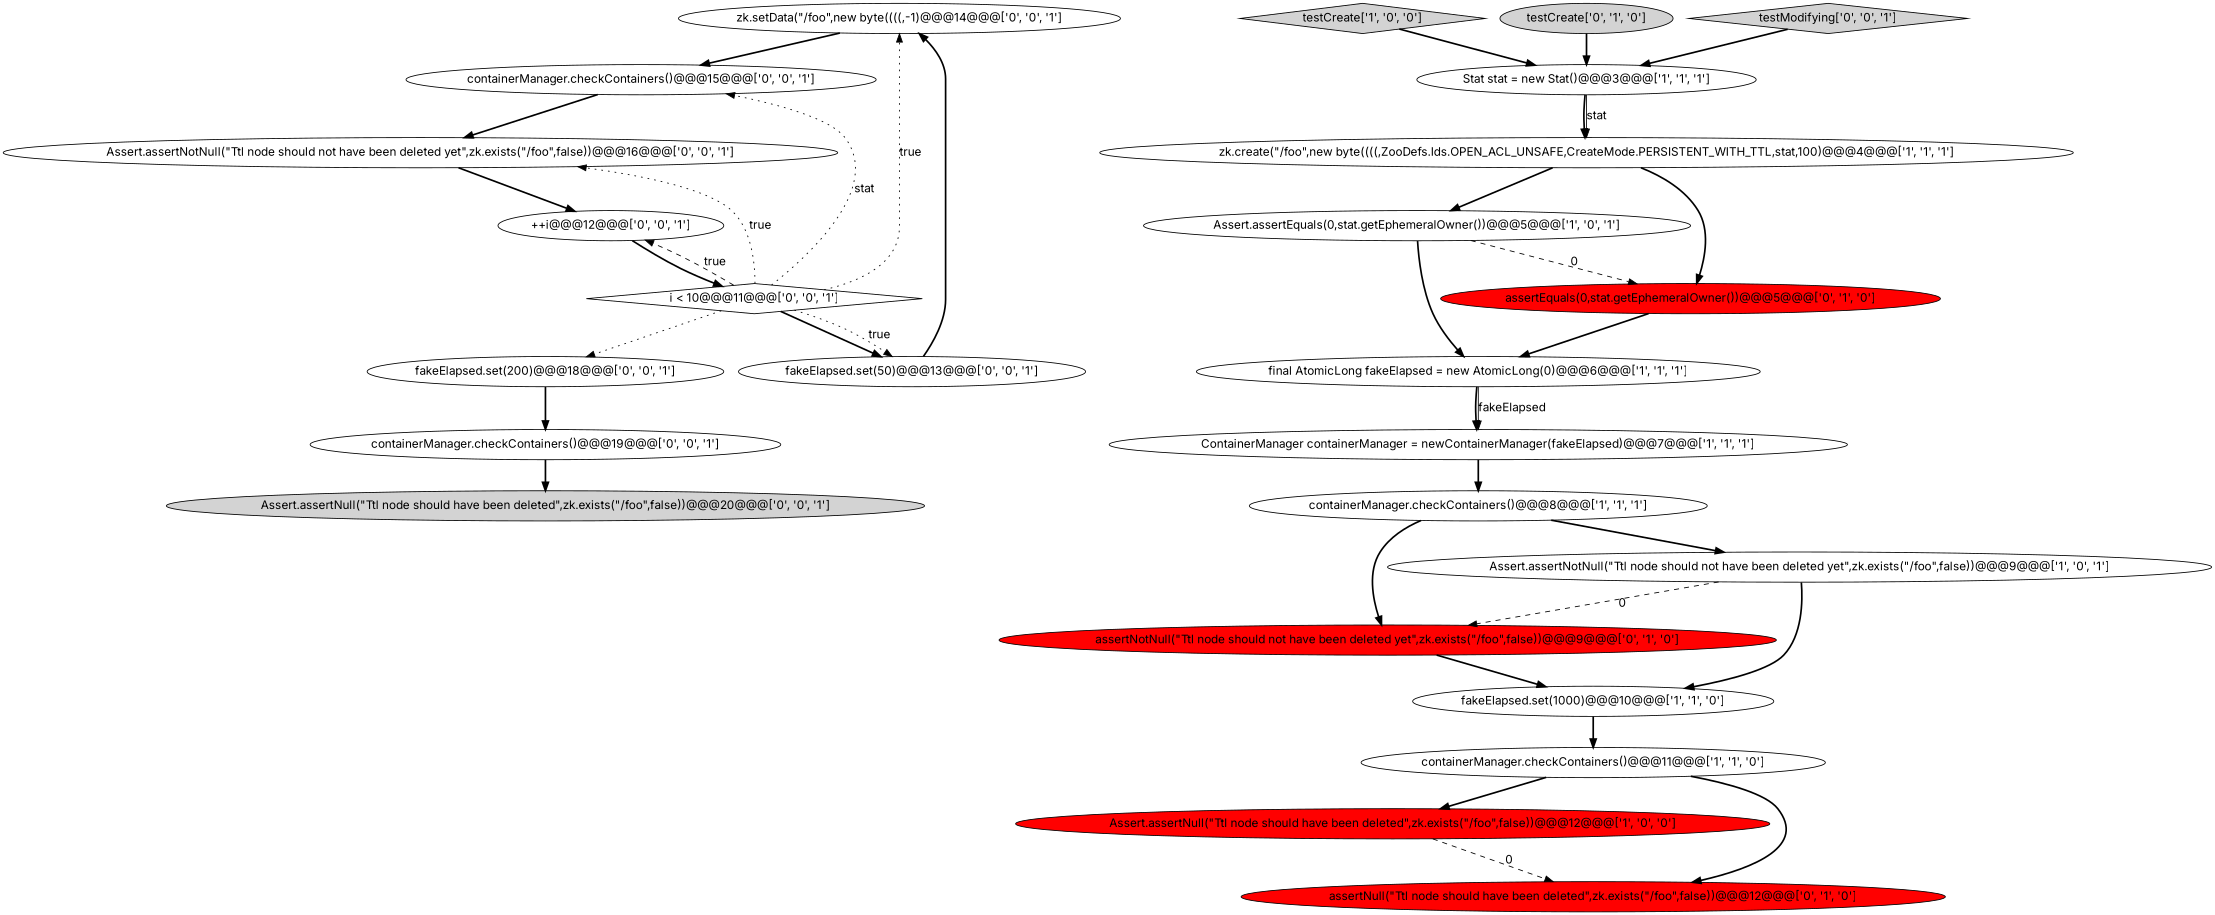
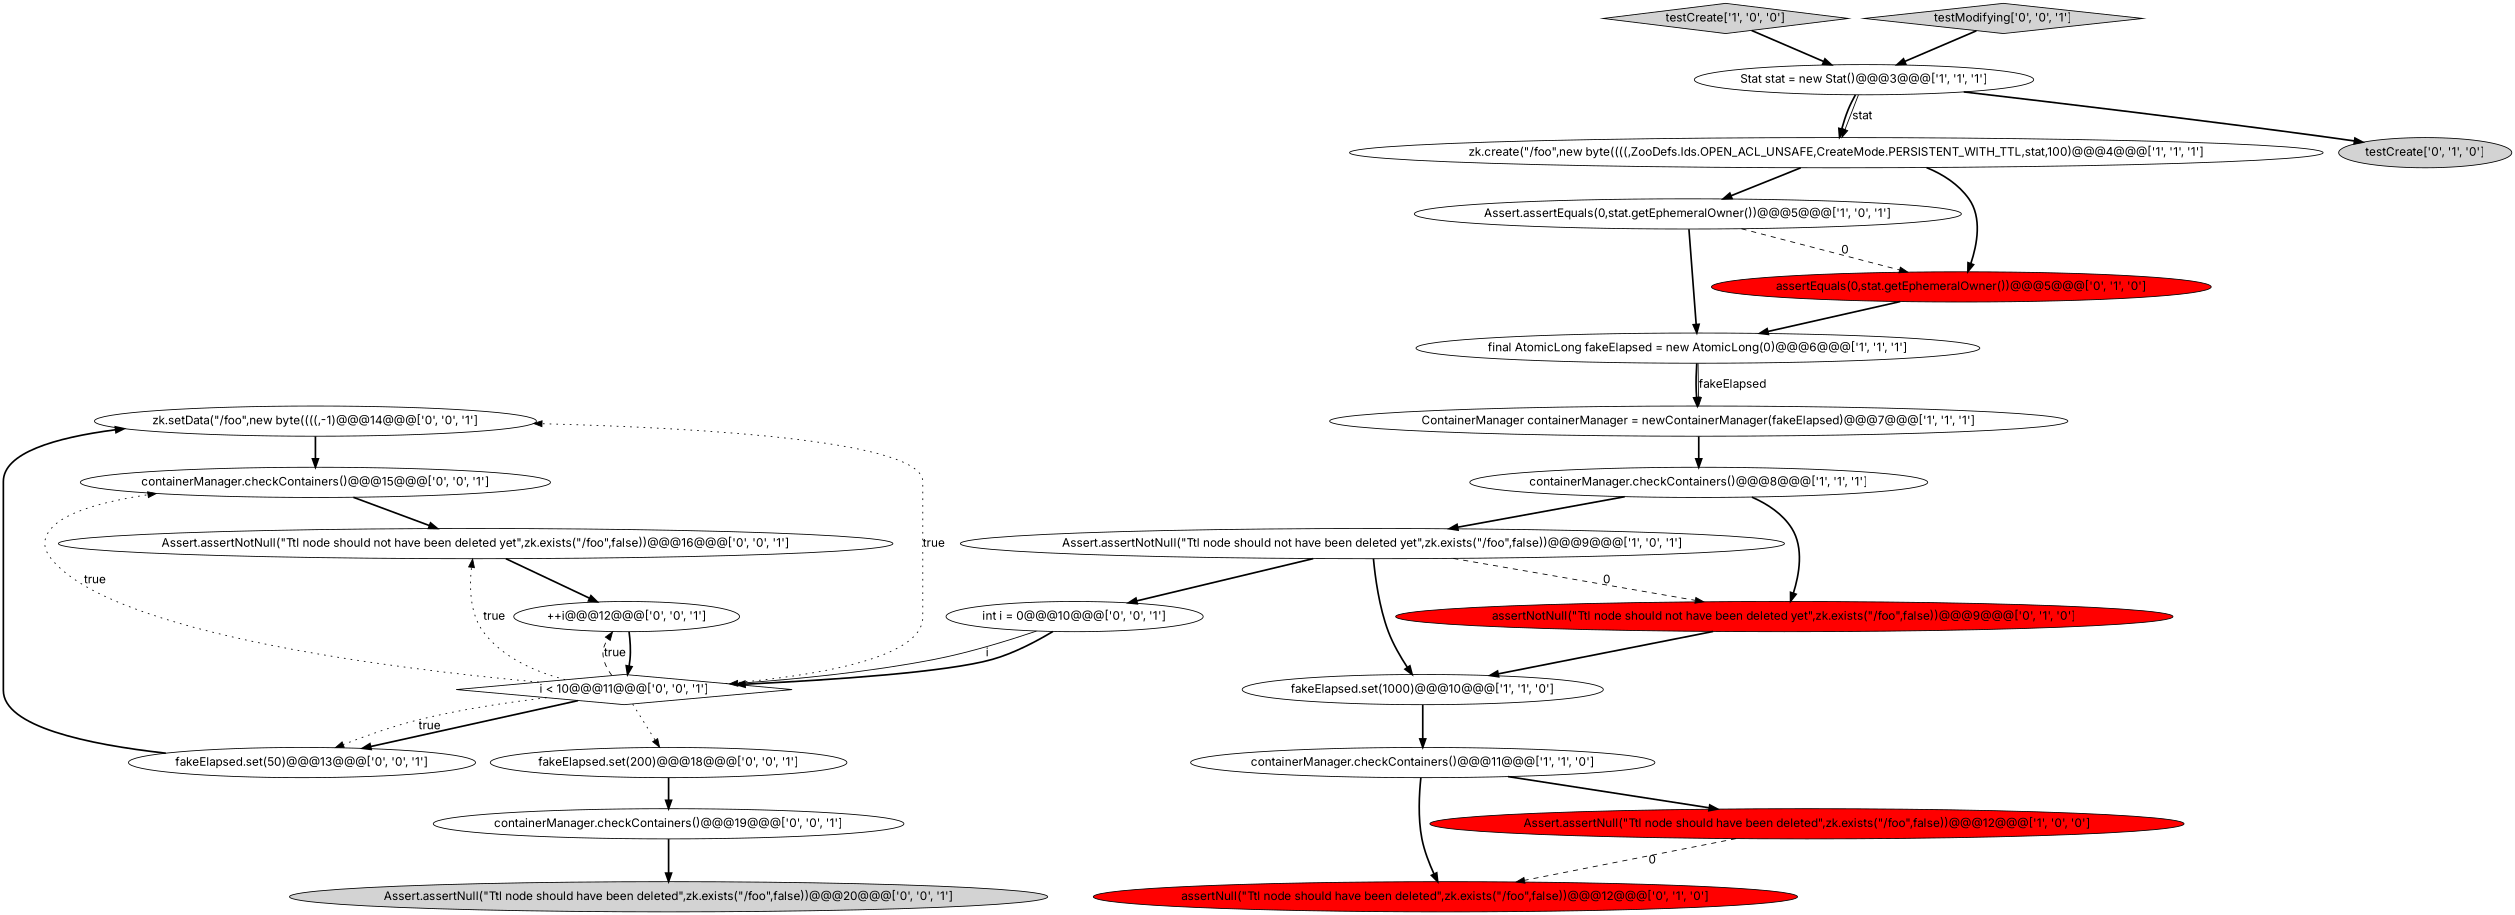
(1587, 45) -> (2159, 115)
(865, 189) -> (95, 580)
none -> (1075, 617)
